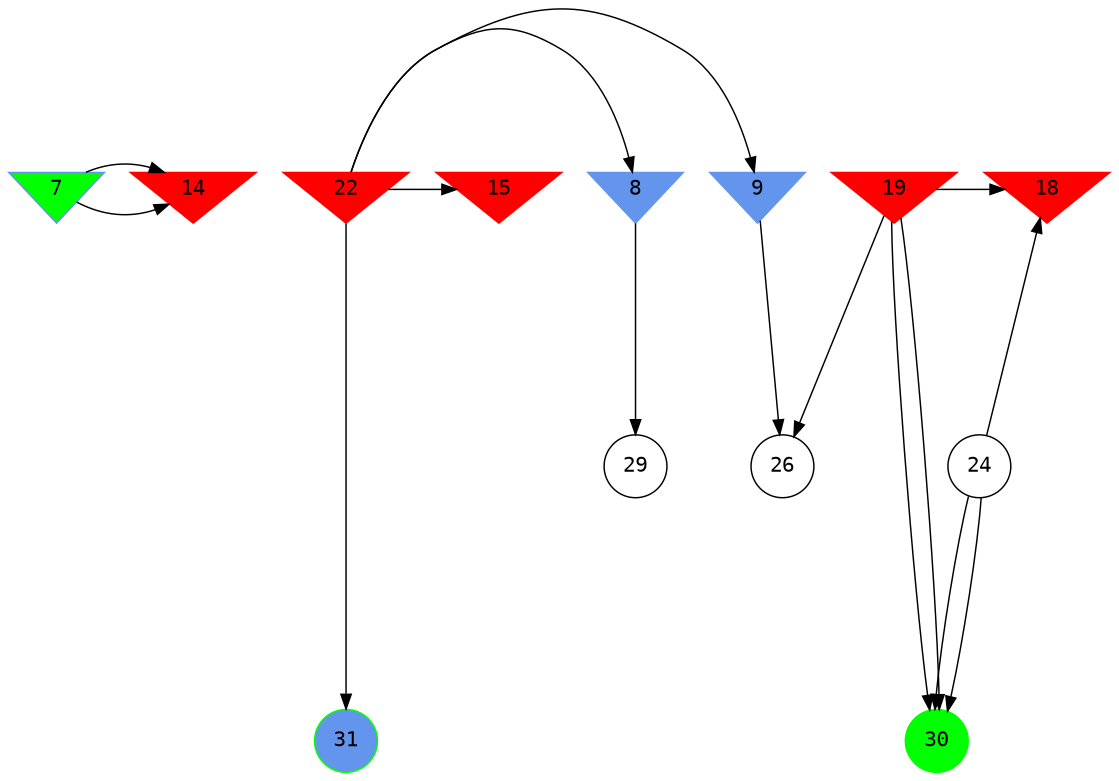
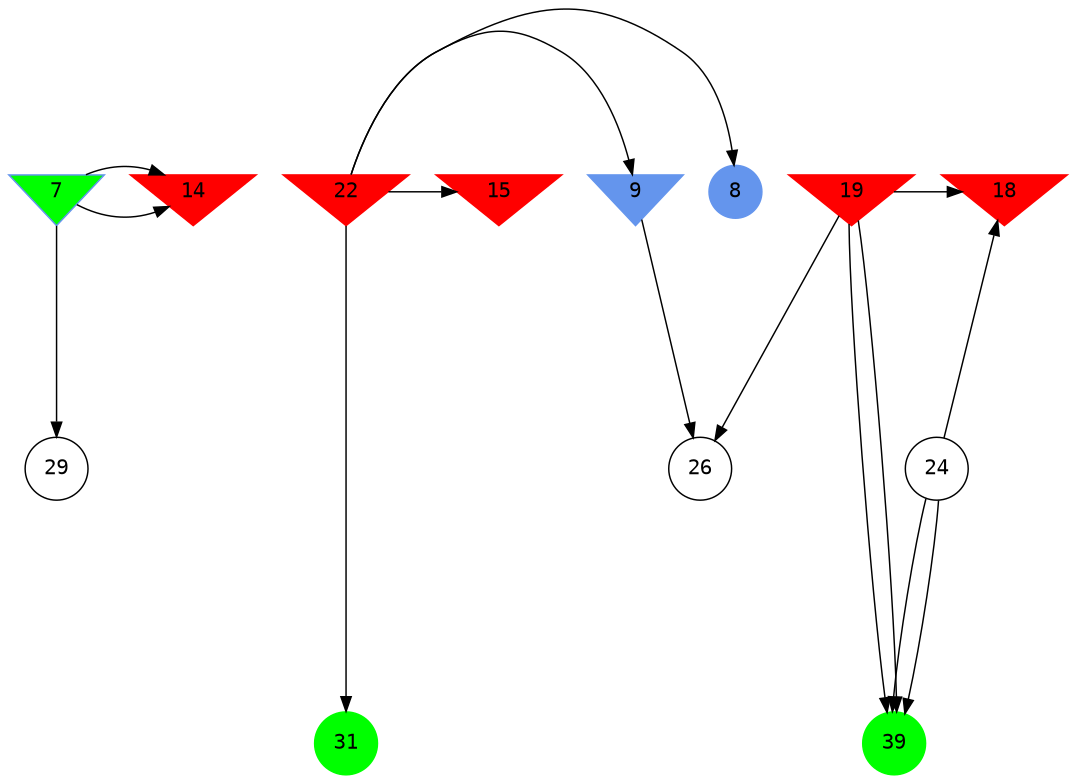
(636, 189) -> (735, 192)
(636, 321) -> (57, 324)
(346, 741) -> (346, 743)
(937, 741) -> (894, 743)
